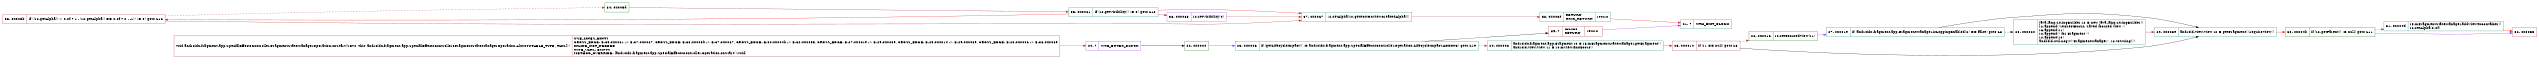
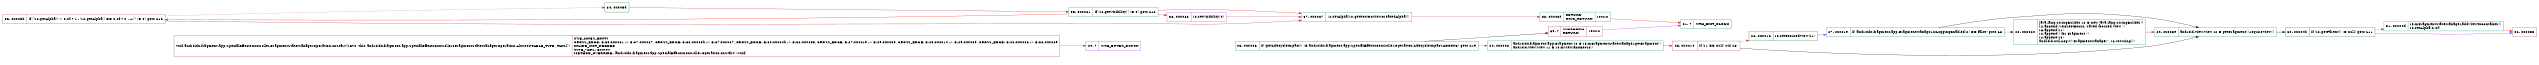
(1571, 29) -> (1574, 29)
(2280, 32) -> (2280, 32)
(1197, 46) -> none
(1718, 46) -> (1718, 46)
